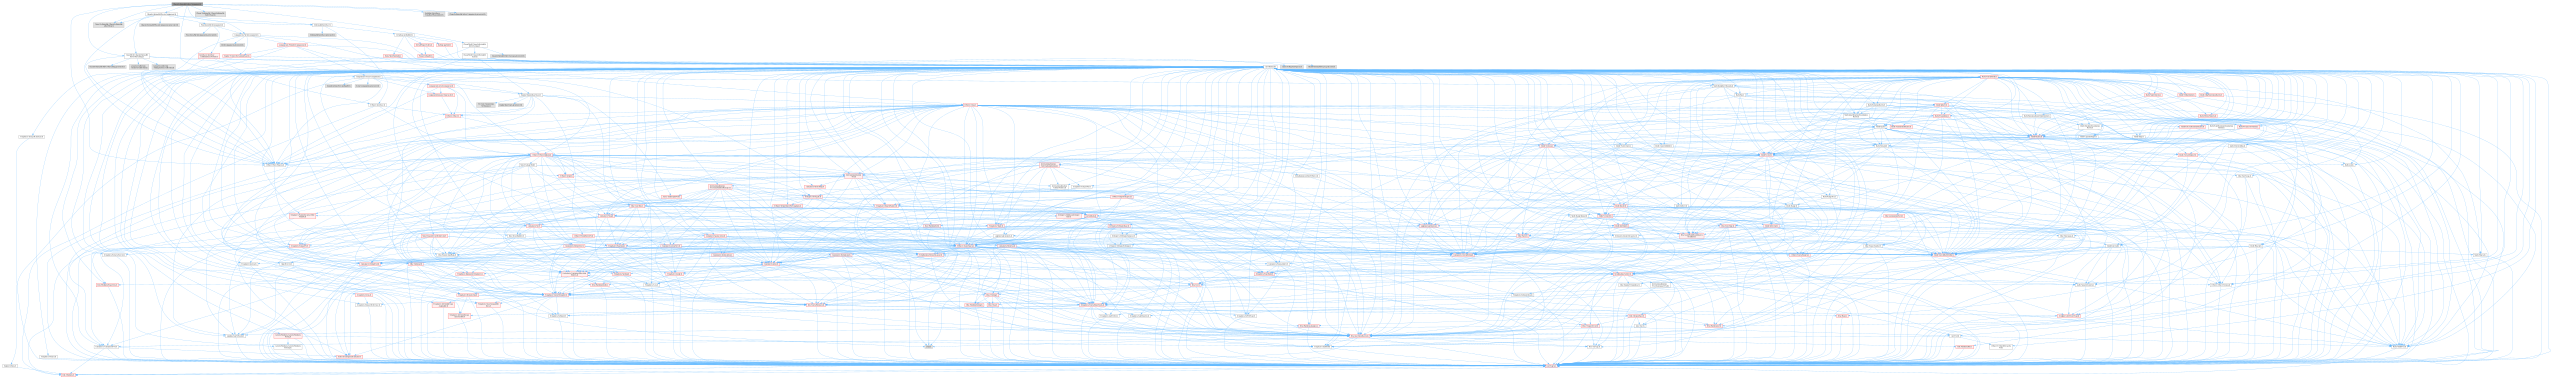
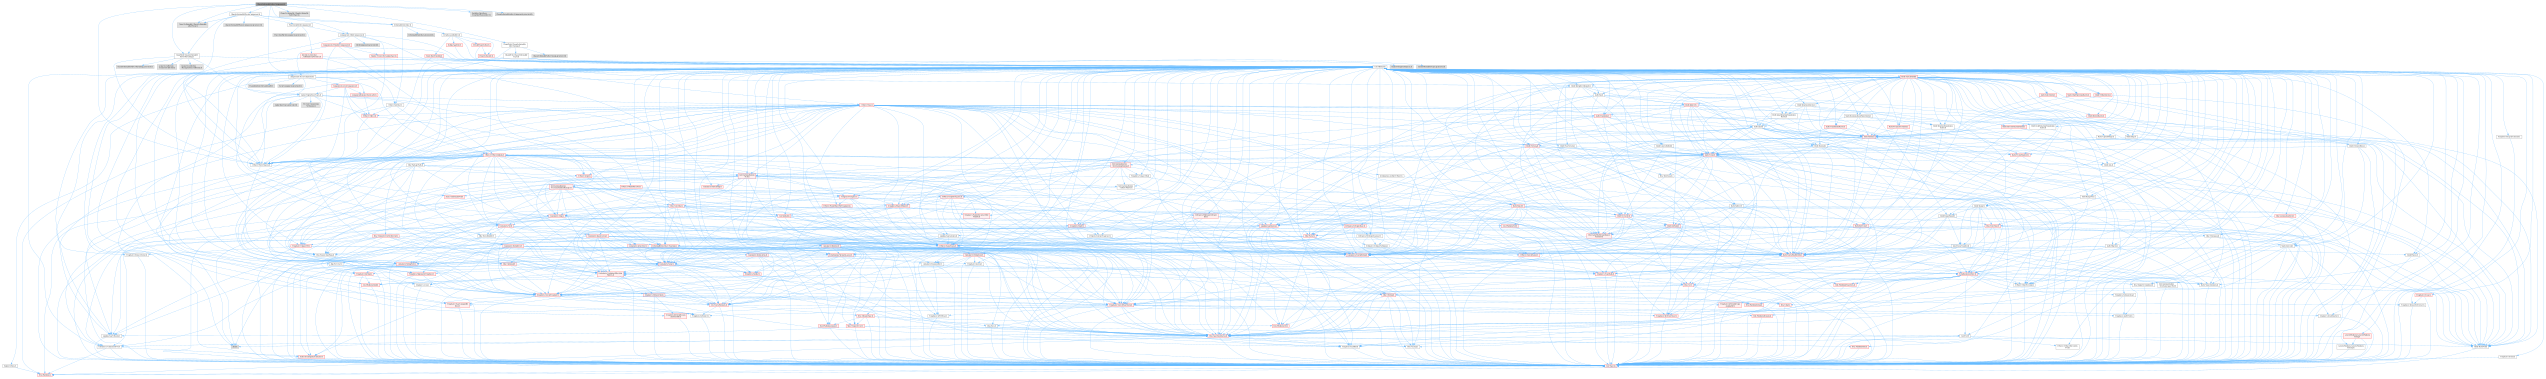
(774, 241) -> (776, 192)
(617, 246) -> (665, 246)
(1843, 316) -> (1762, 316)
